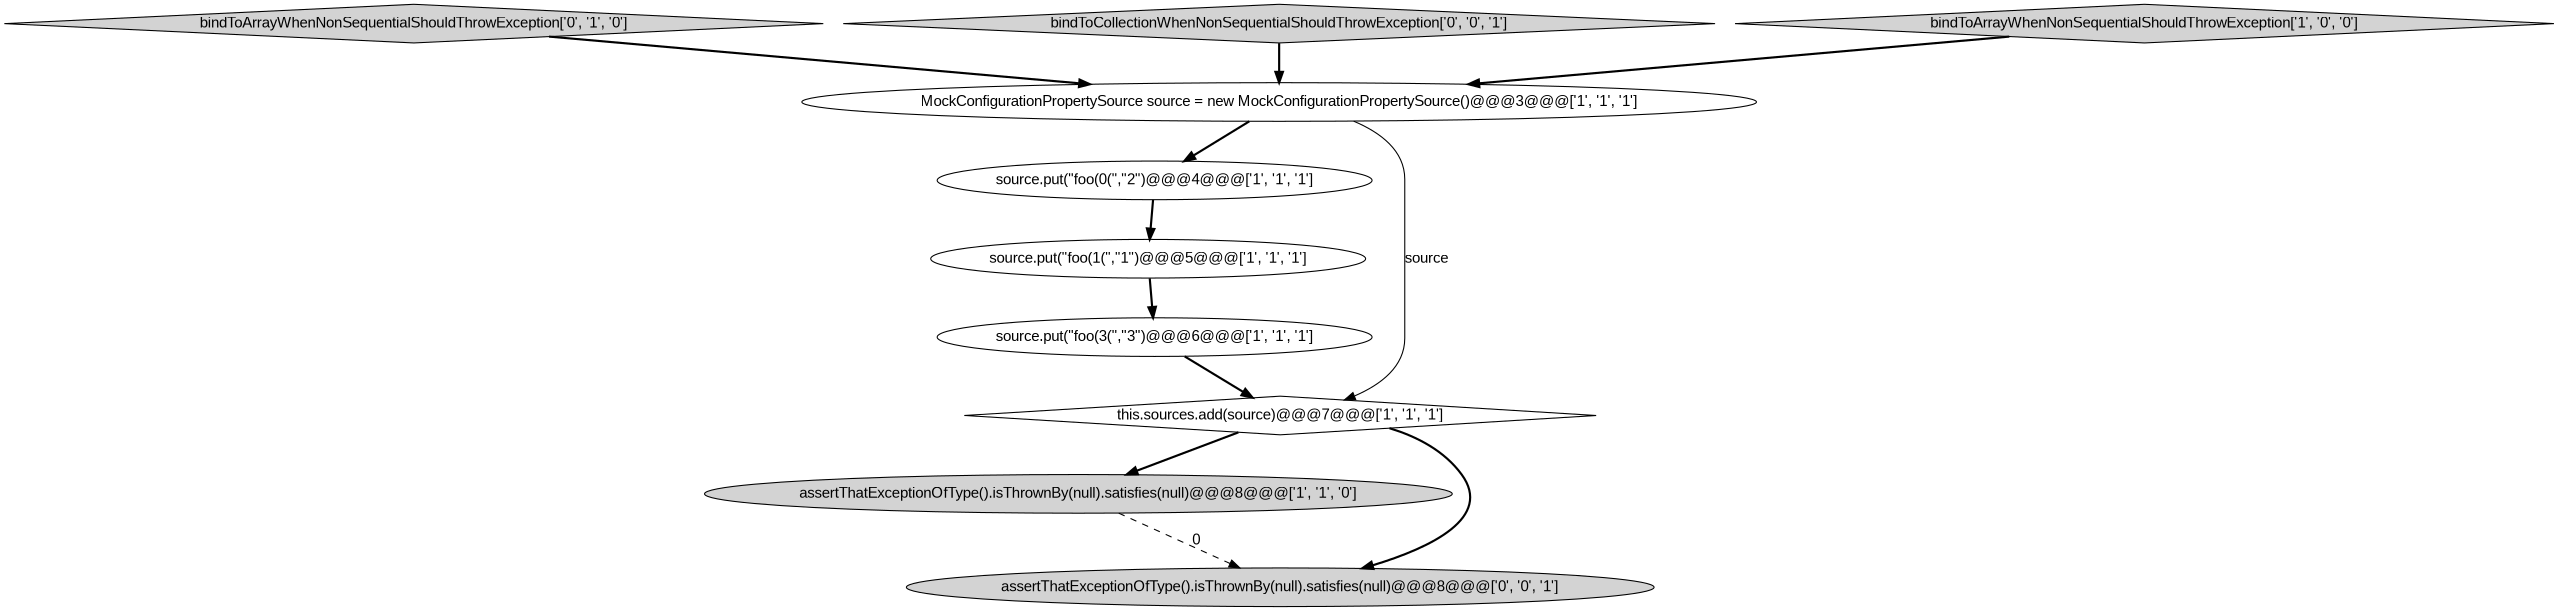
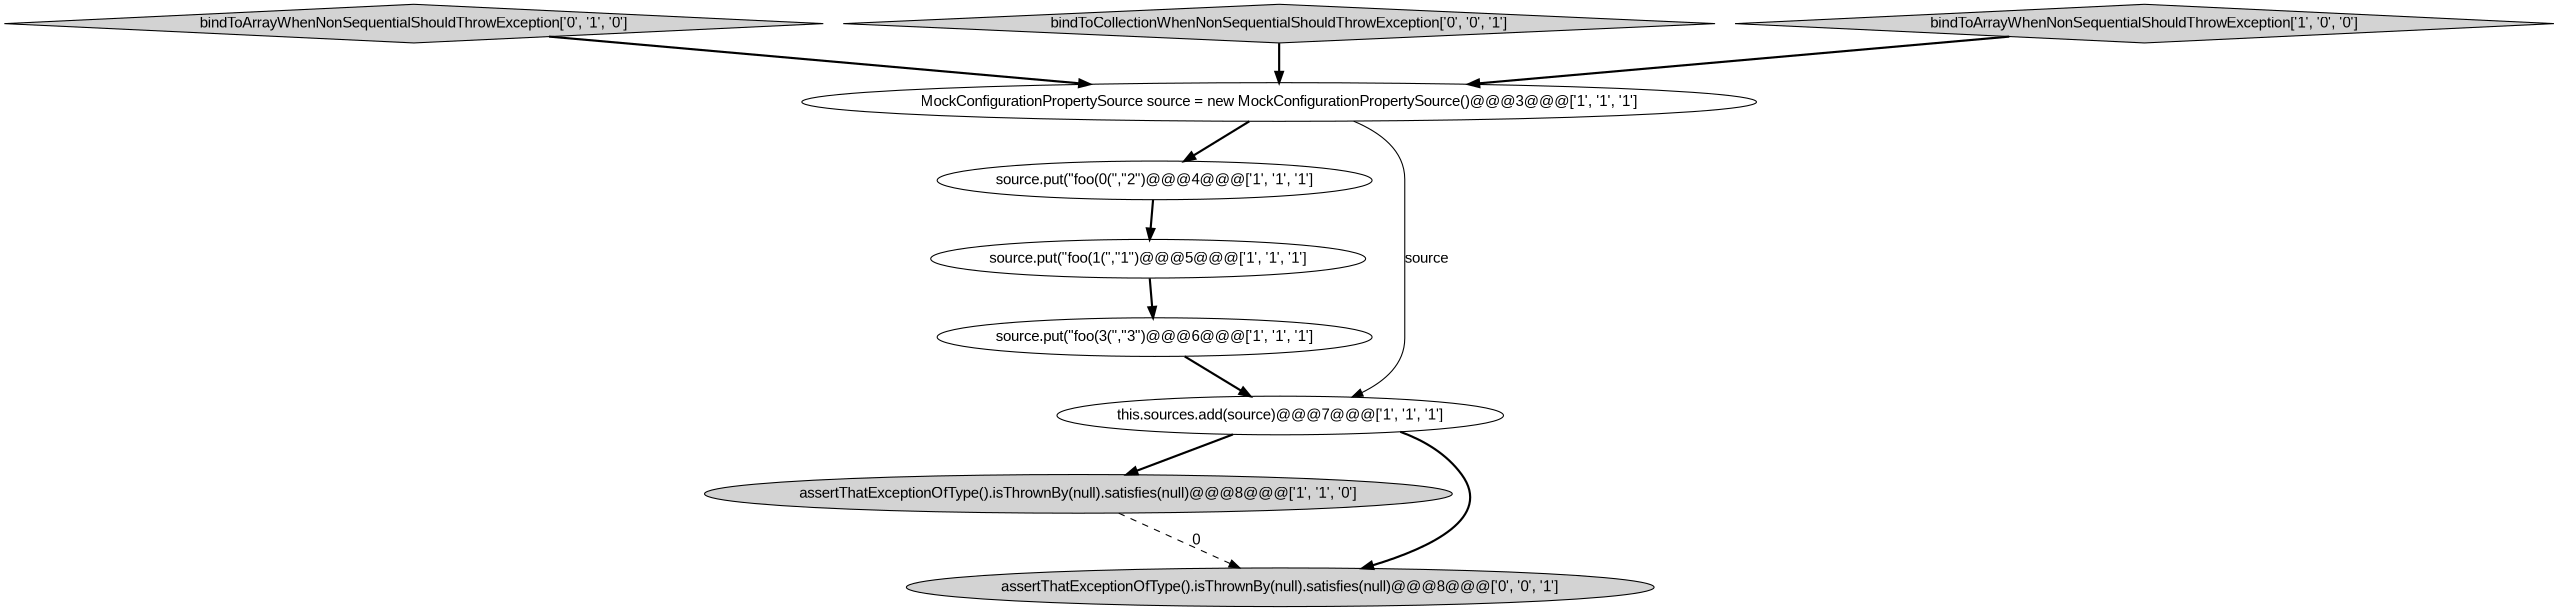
(1280, 415) -> (1280, 415)
